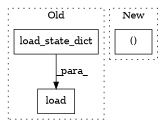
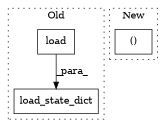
(56, 68) -> (56, 68)
